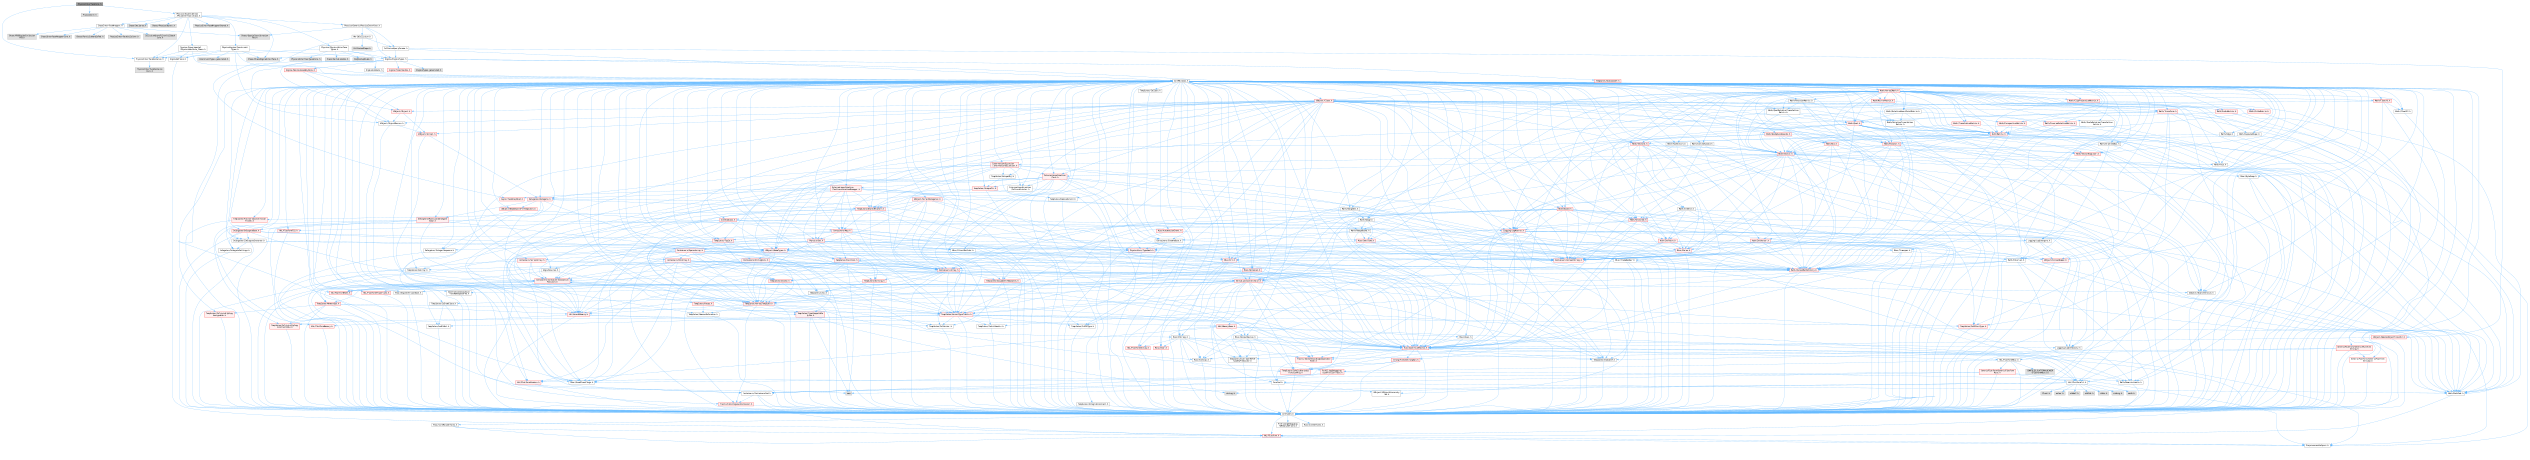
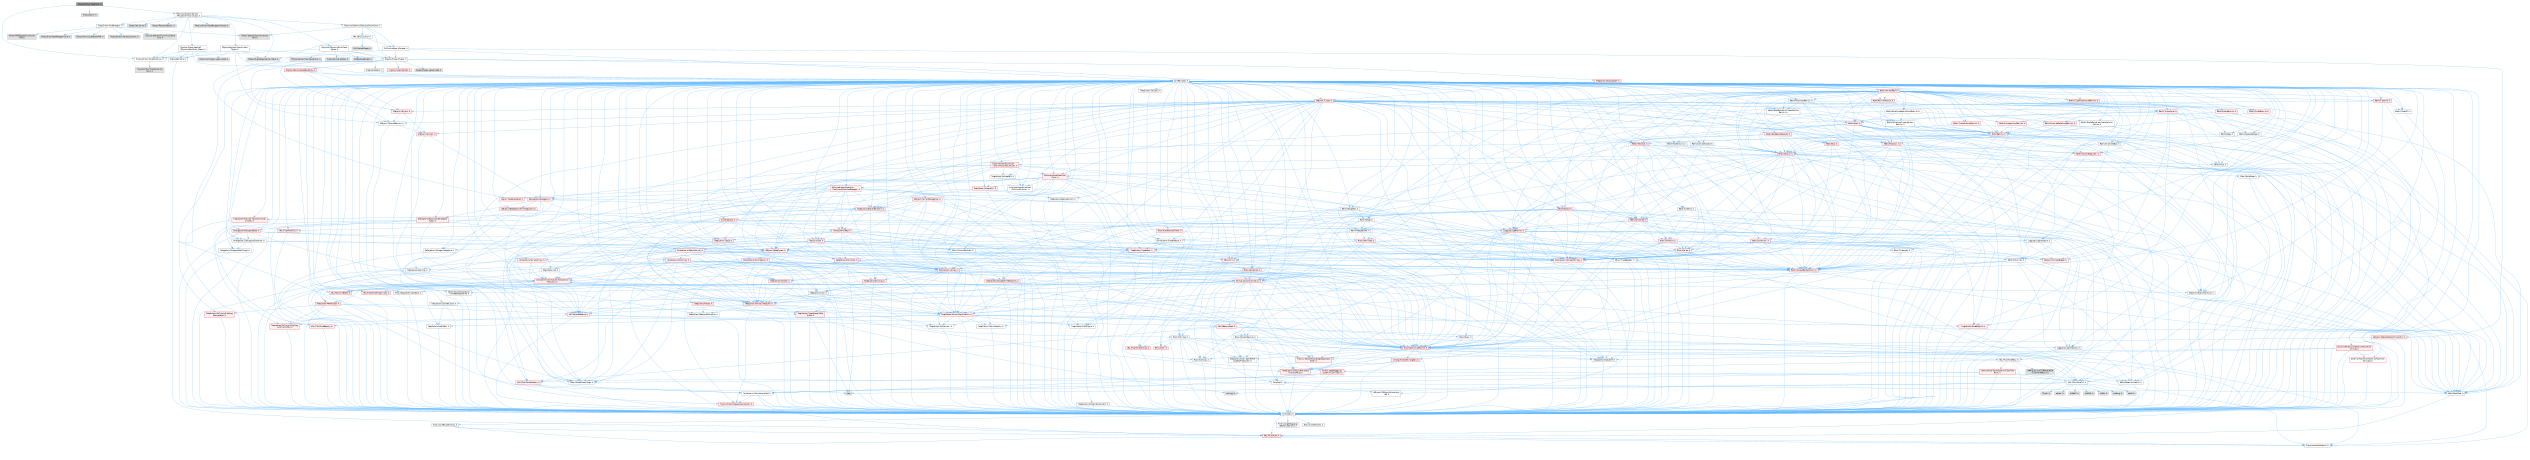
(1142, 251) -> (1142, 251)
(1973, 326) -> (1973, 326)
